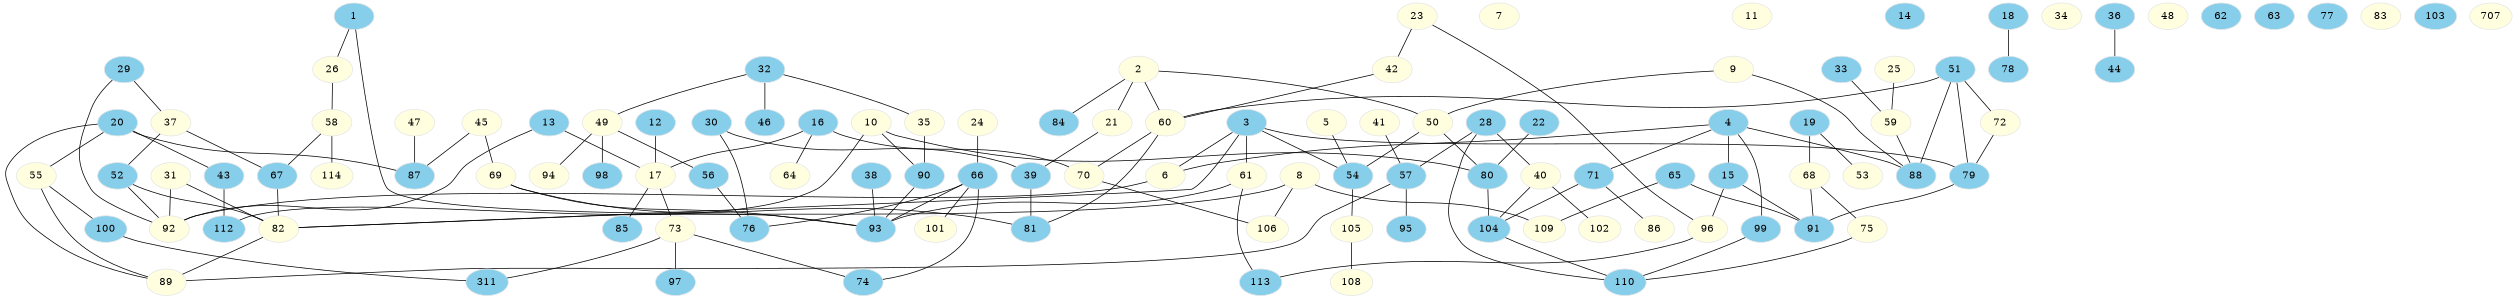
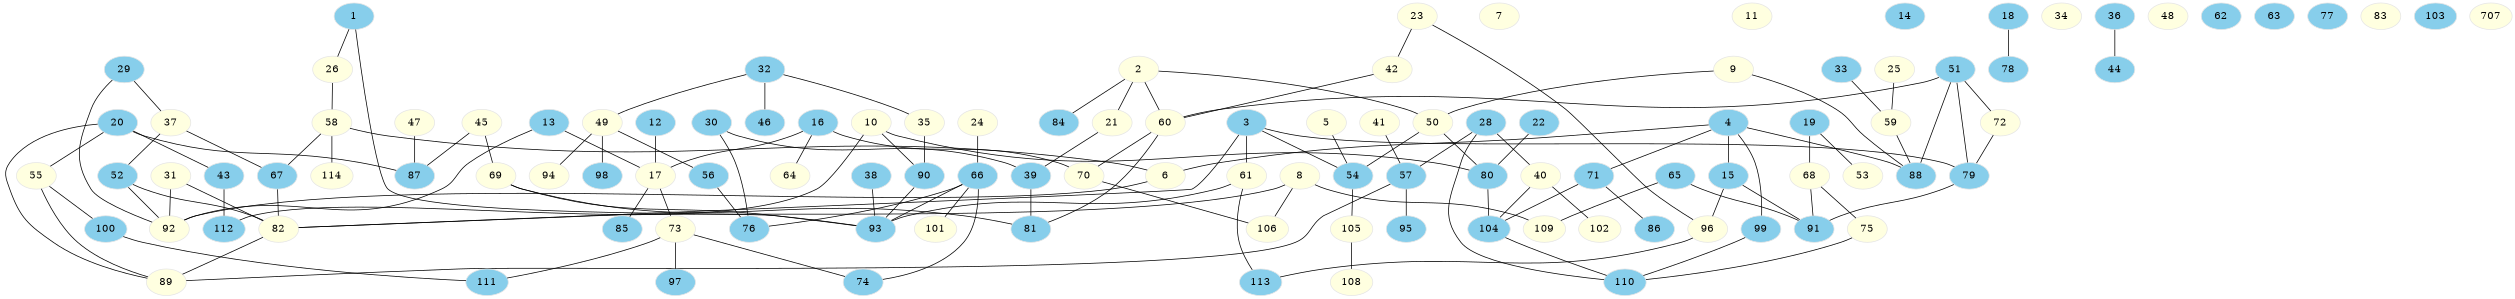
(1206, 149) -> (769, 148)
(1655, 229) -> (1655, 229)
(487, 282) -> (487, 282)
